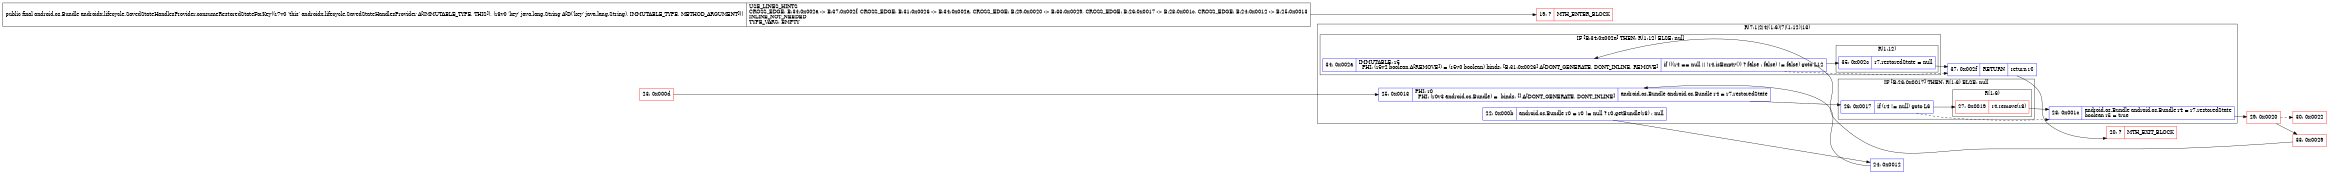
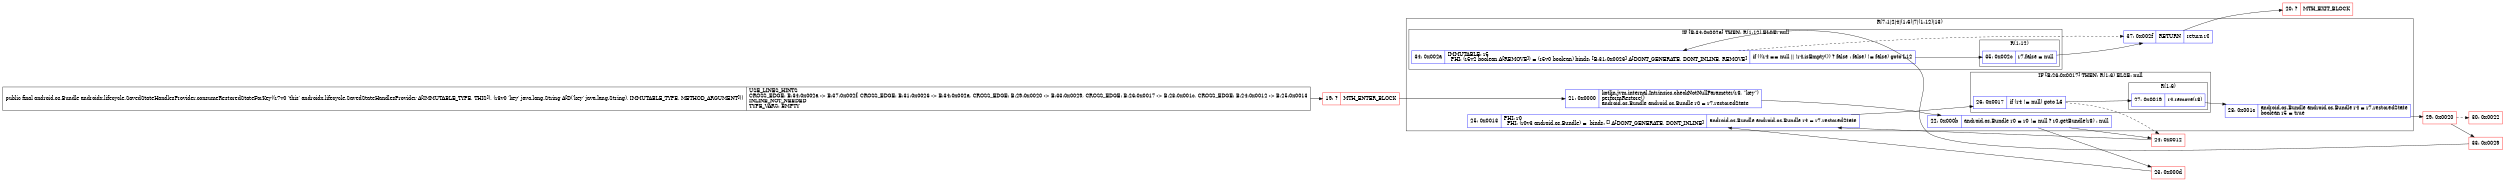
(1903, 63) -> (2036, 57)
none -> (1663, 99)
(1992, 107) -> (2168, 100)
(1981, 120) -> (2111, 110)
none -> (2093, 147)
(1887, 165) -> (2168, 140)
